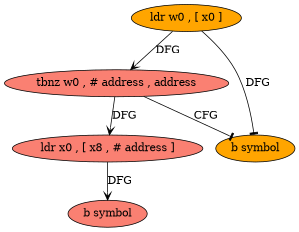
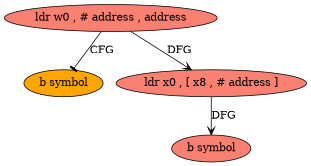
(186, 18) -> none
(117, 83) -> (111, 18)
